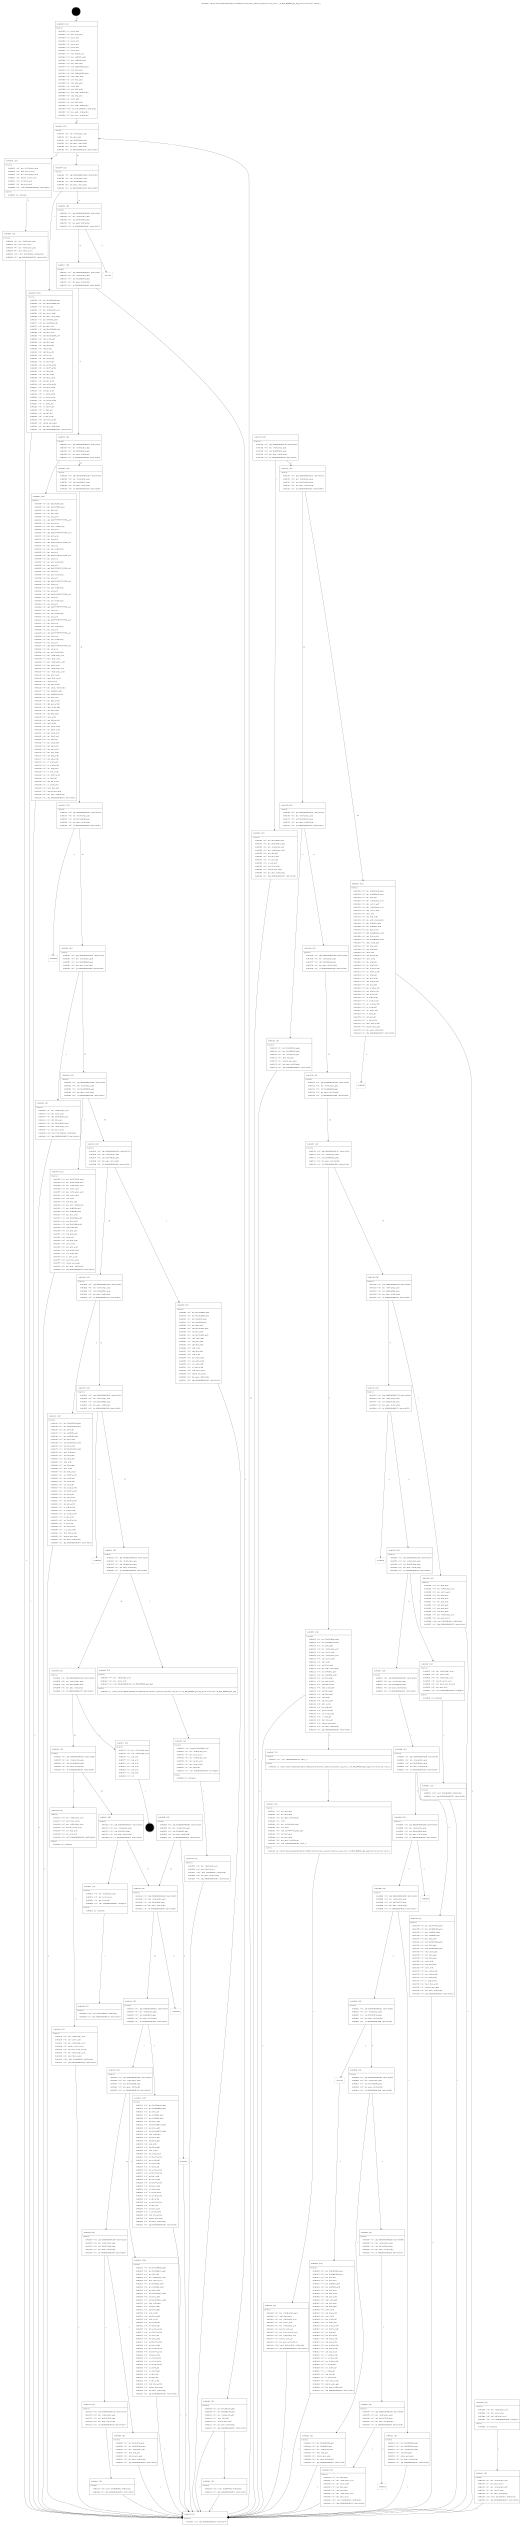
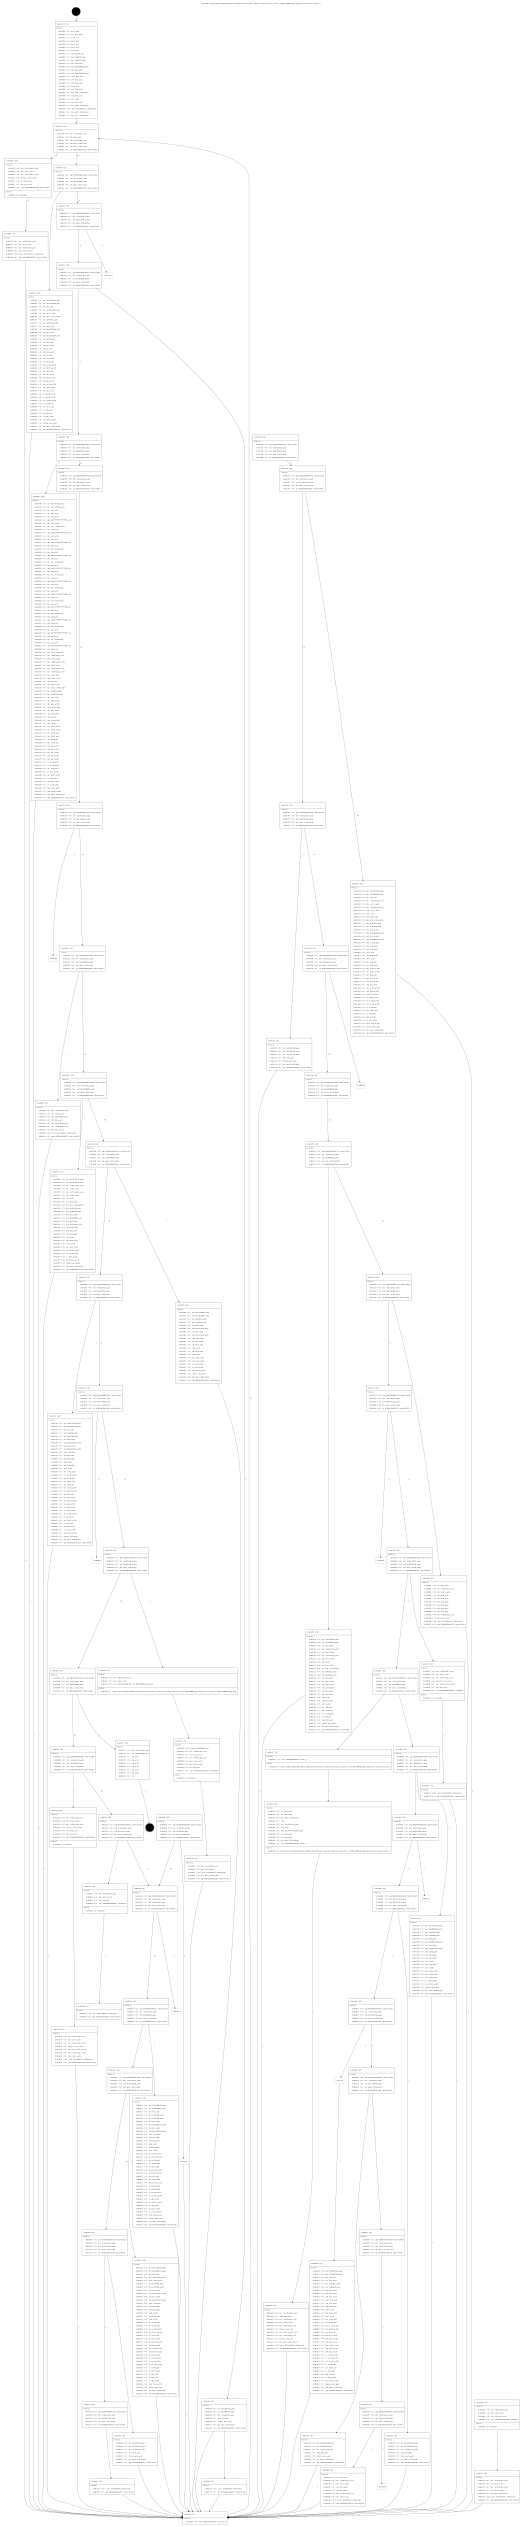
(274, 855) -> none
(363, 1059) -> (344, 1027)
(329, 1741) -> (362, 1722)
